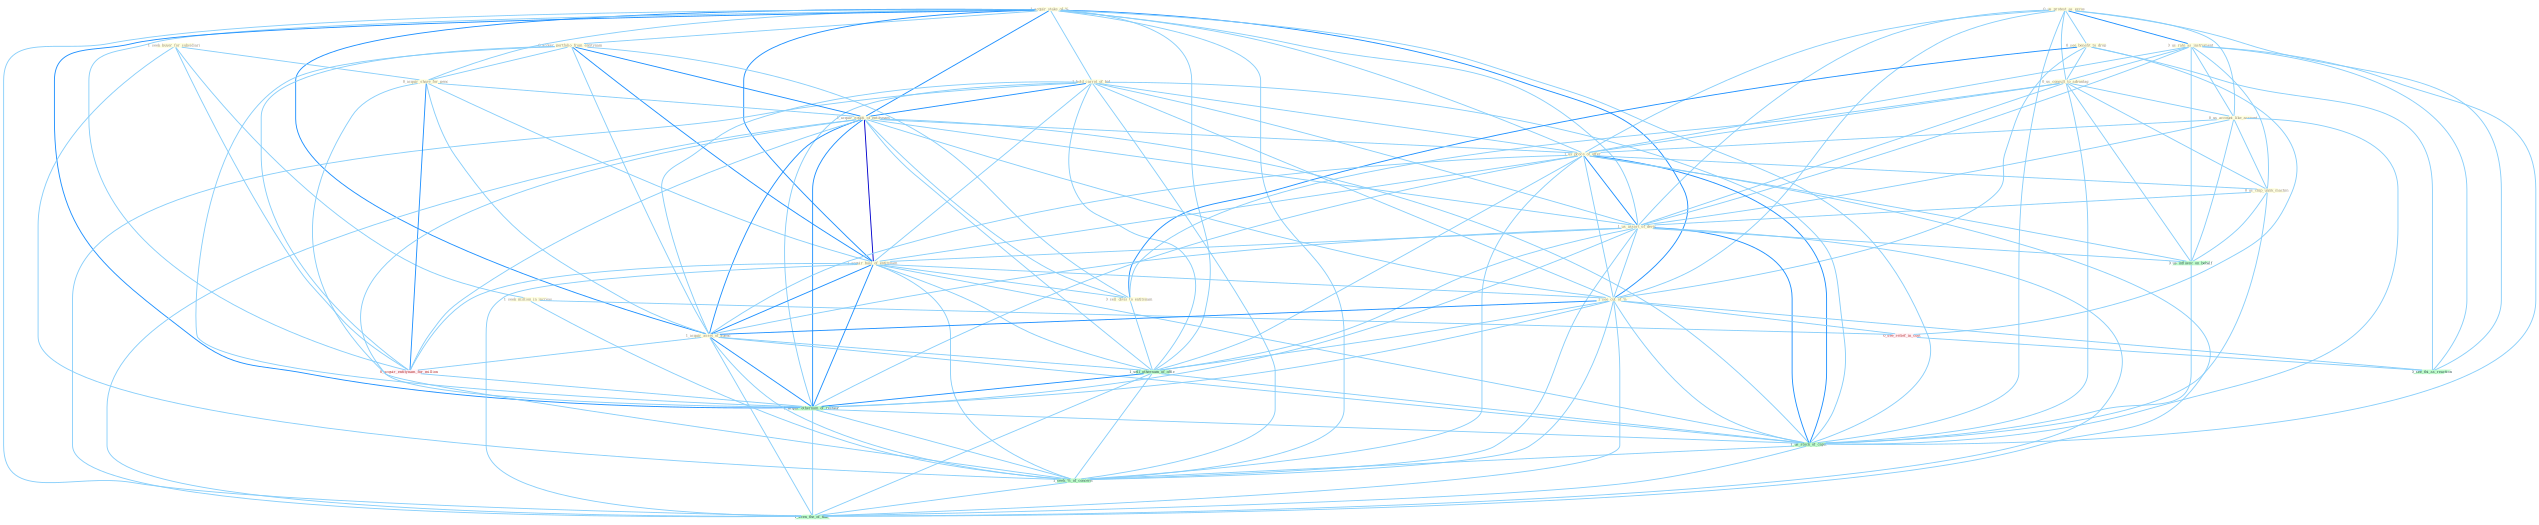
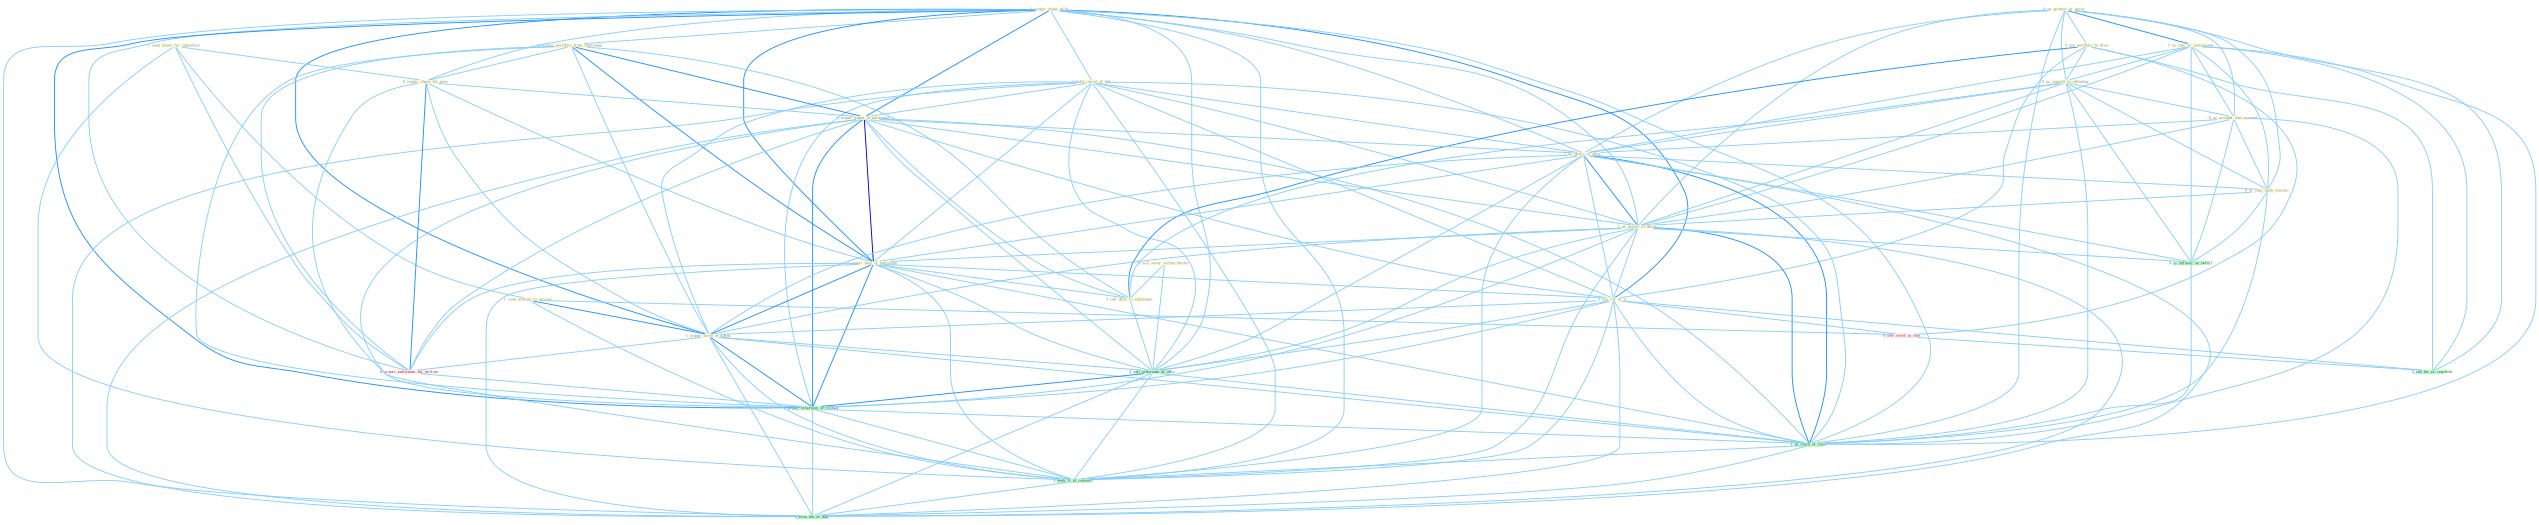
(2087, 45) -> (2087, 45)
(978, 100) -> (978, 100)
(1836, 129) -> (2250, 61)
(760, 206) -> (619, 317)
(1224, 235) -> none
none -> (1165, 263)
(1071, 321) -> (1071, 321)
